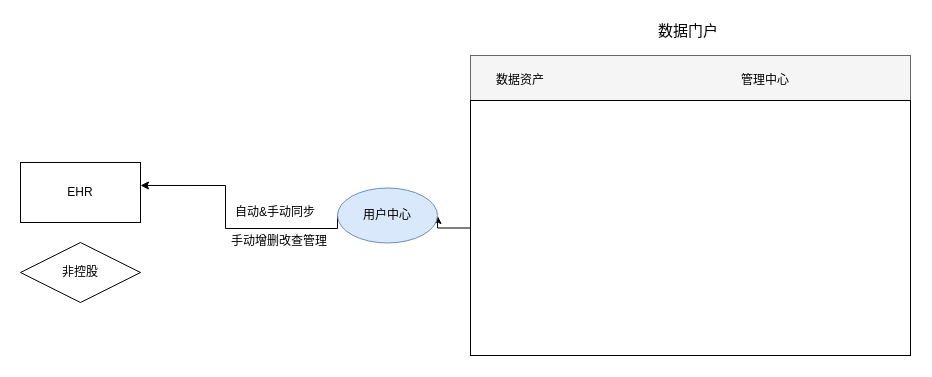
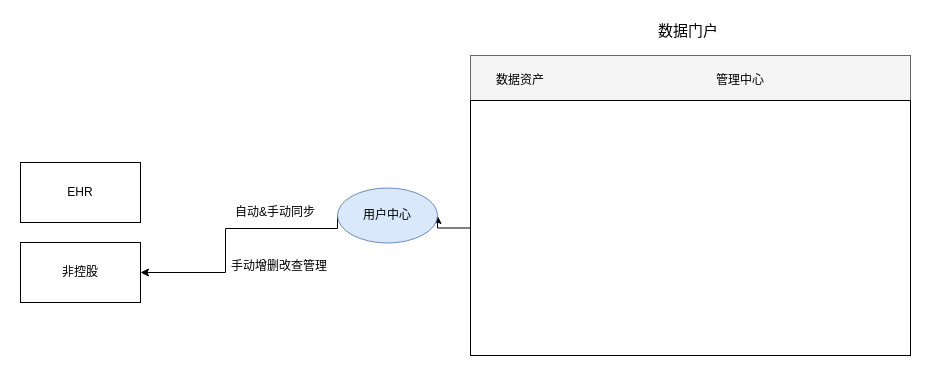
(766, 81) -> (741, 81)
(207, 185) -> none
(280, 242) -> (280, 267)
(81, 273) -> (81, 273)
none -> (208, 273)
